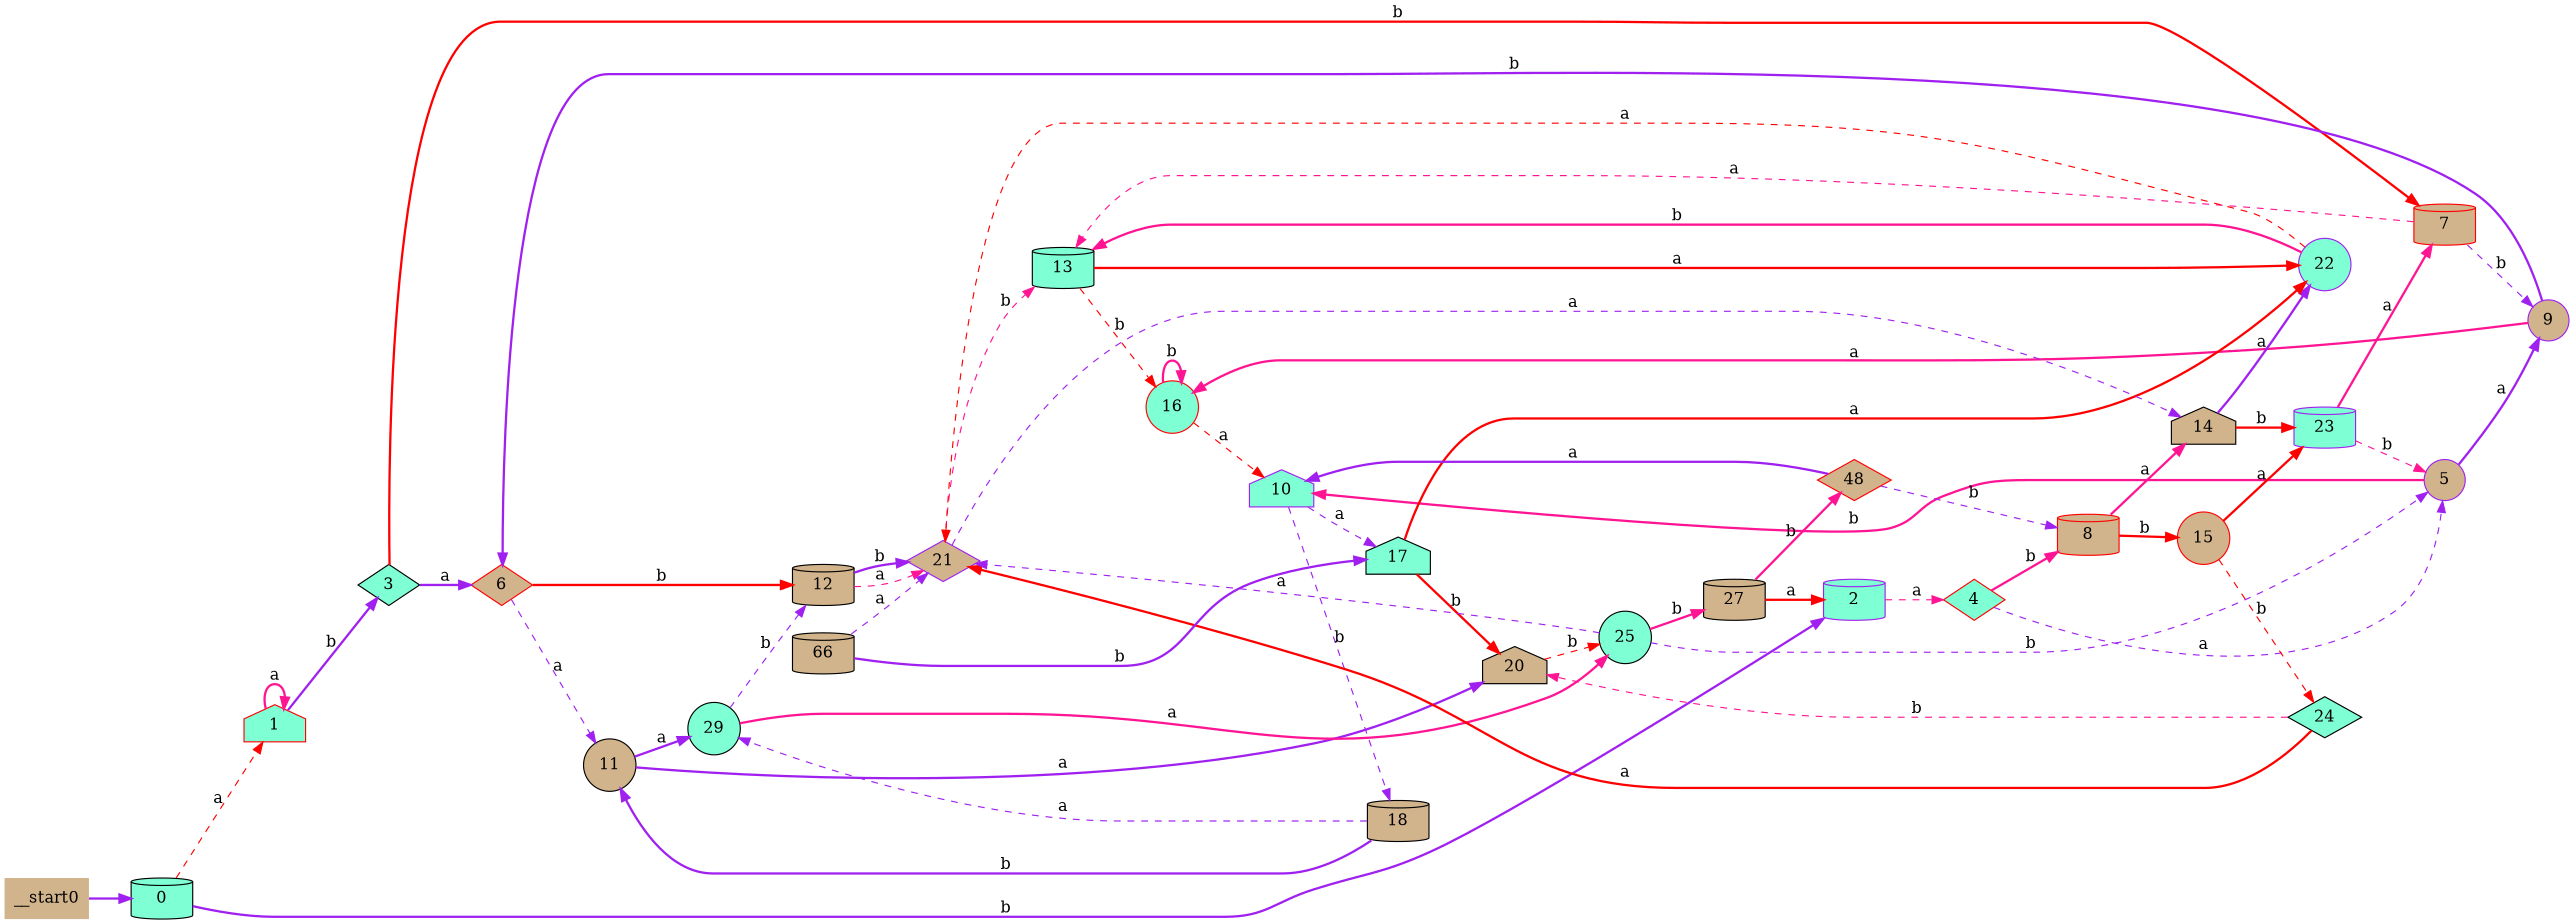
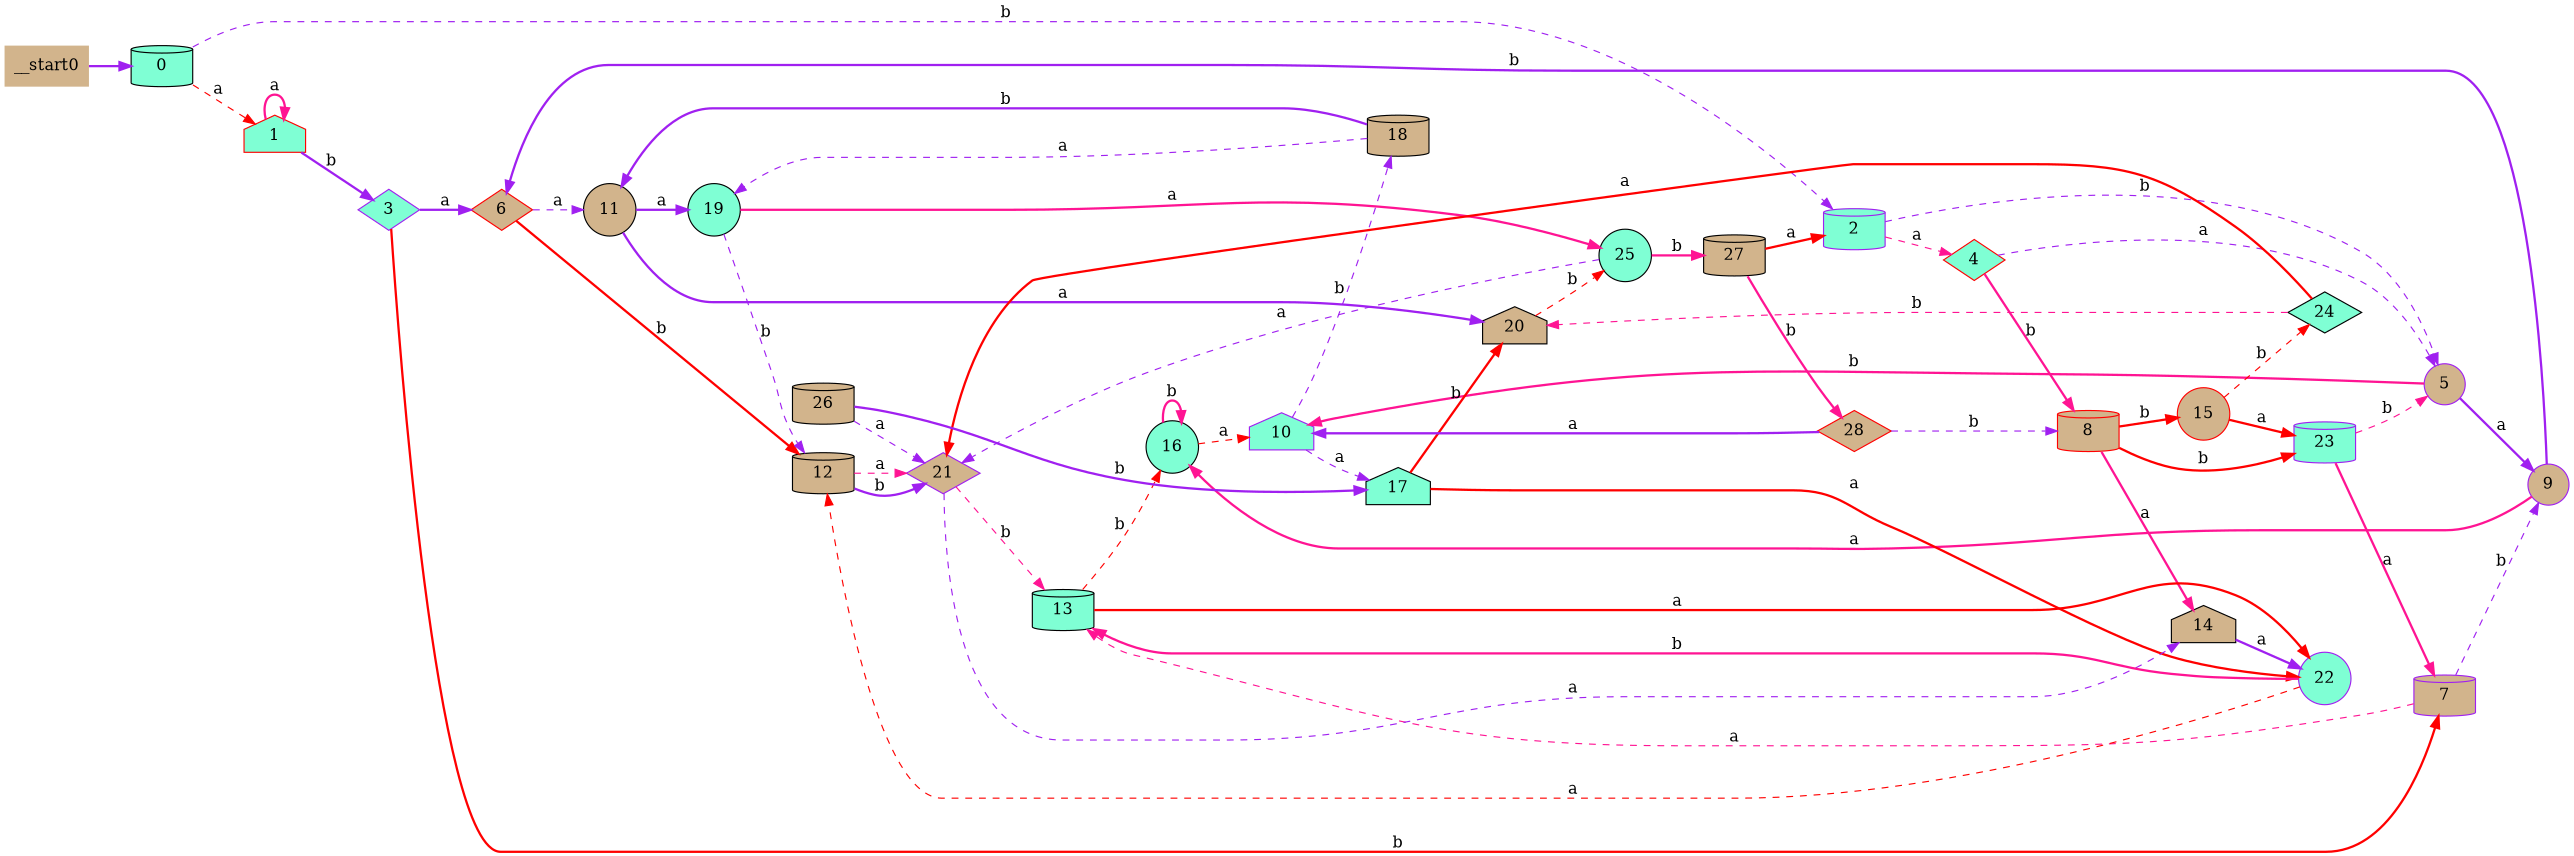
(1474, 123) -> (1465, 798)
(2445, 225) -> (2445, 696)
(1172, 407) -> (1172, 447)
(2259, 428) -> (2200, 471)
(1854, 480) -> (1854, 431)
(389, 585) -> (389, 210)
(2052, 651) -> (2175, 199)
(823, 653) -> (823, 404)
(714, 729) -> (714, 210)
(1039, 917) -> (1031, 22)
